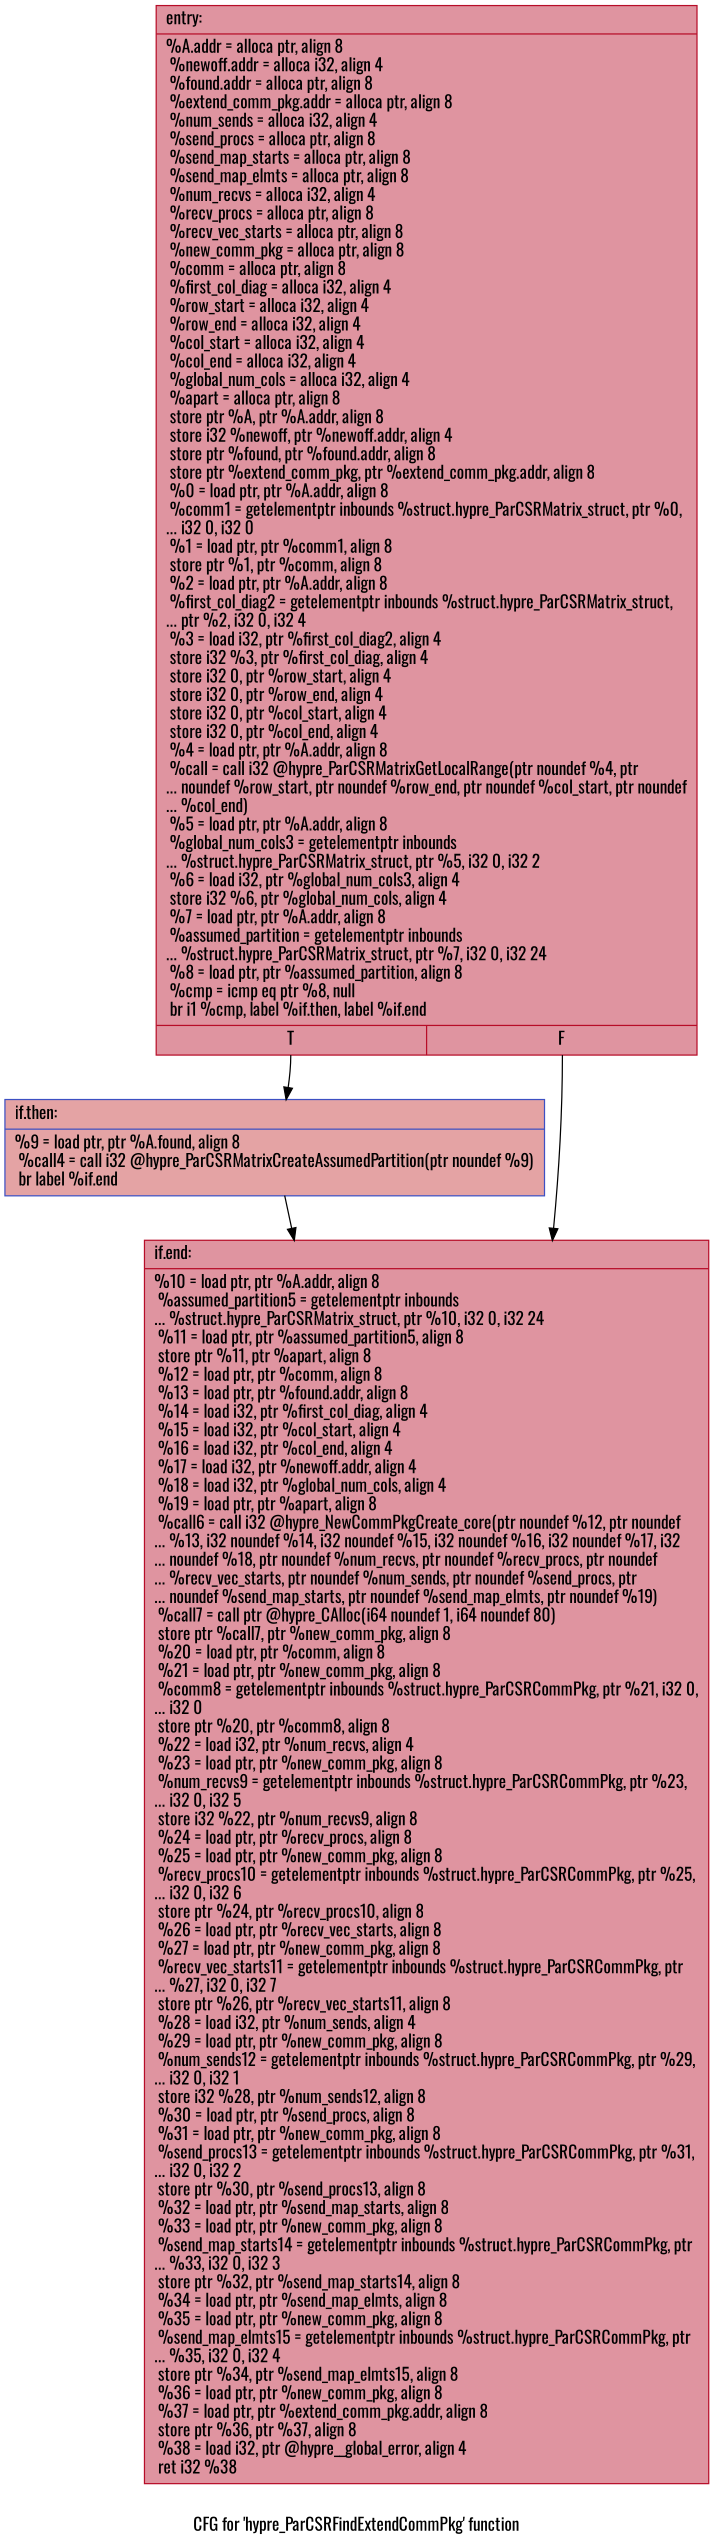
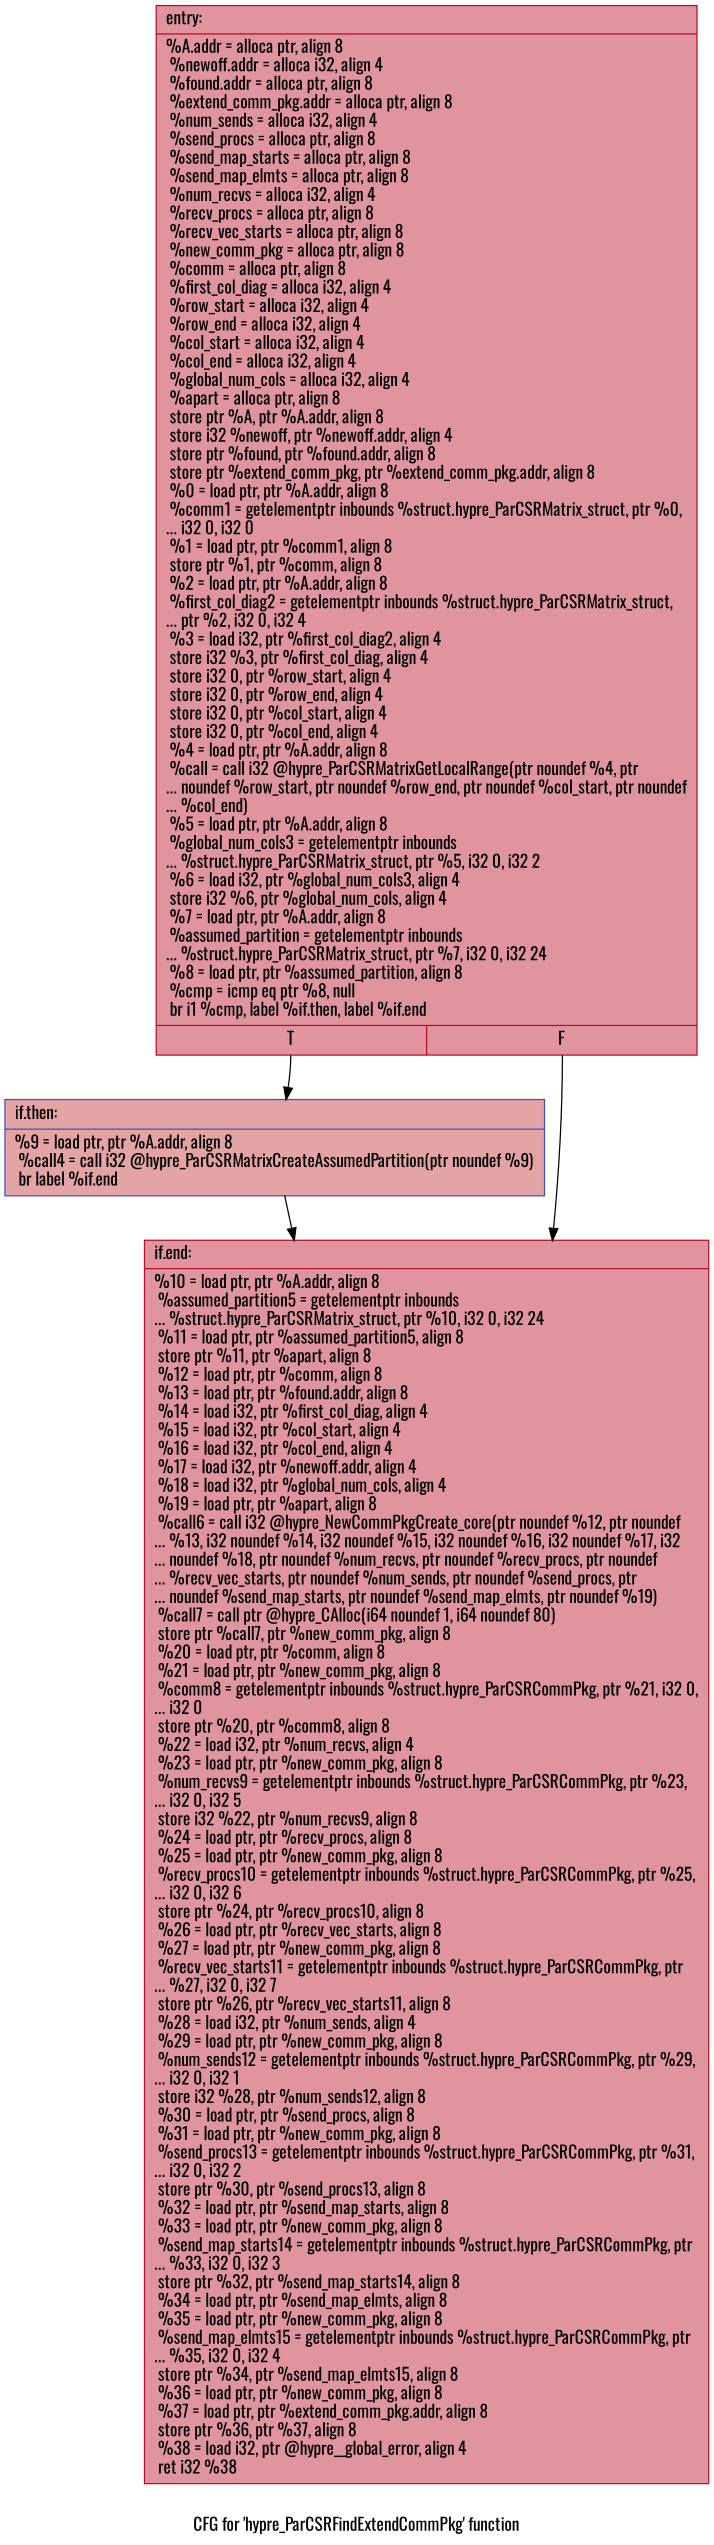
(128, 1143) -> (124, 1143)
